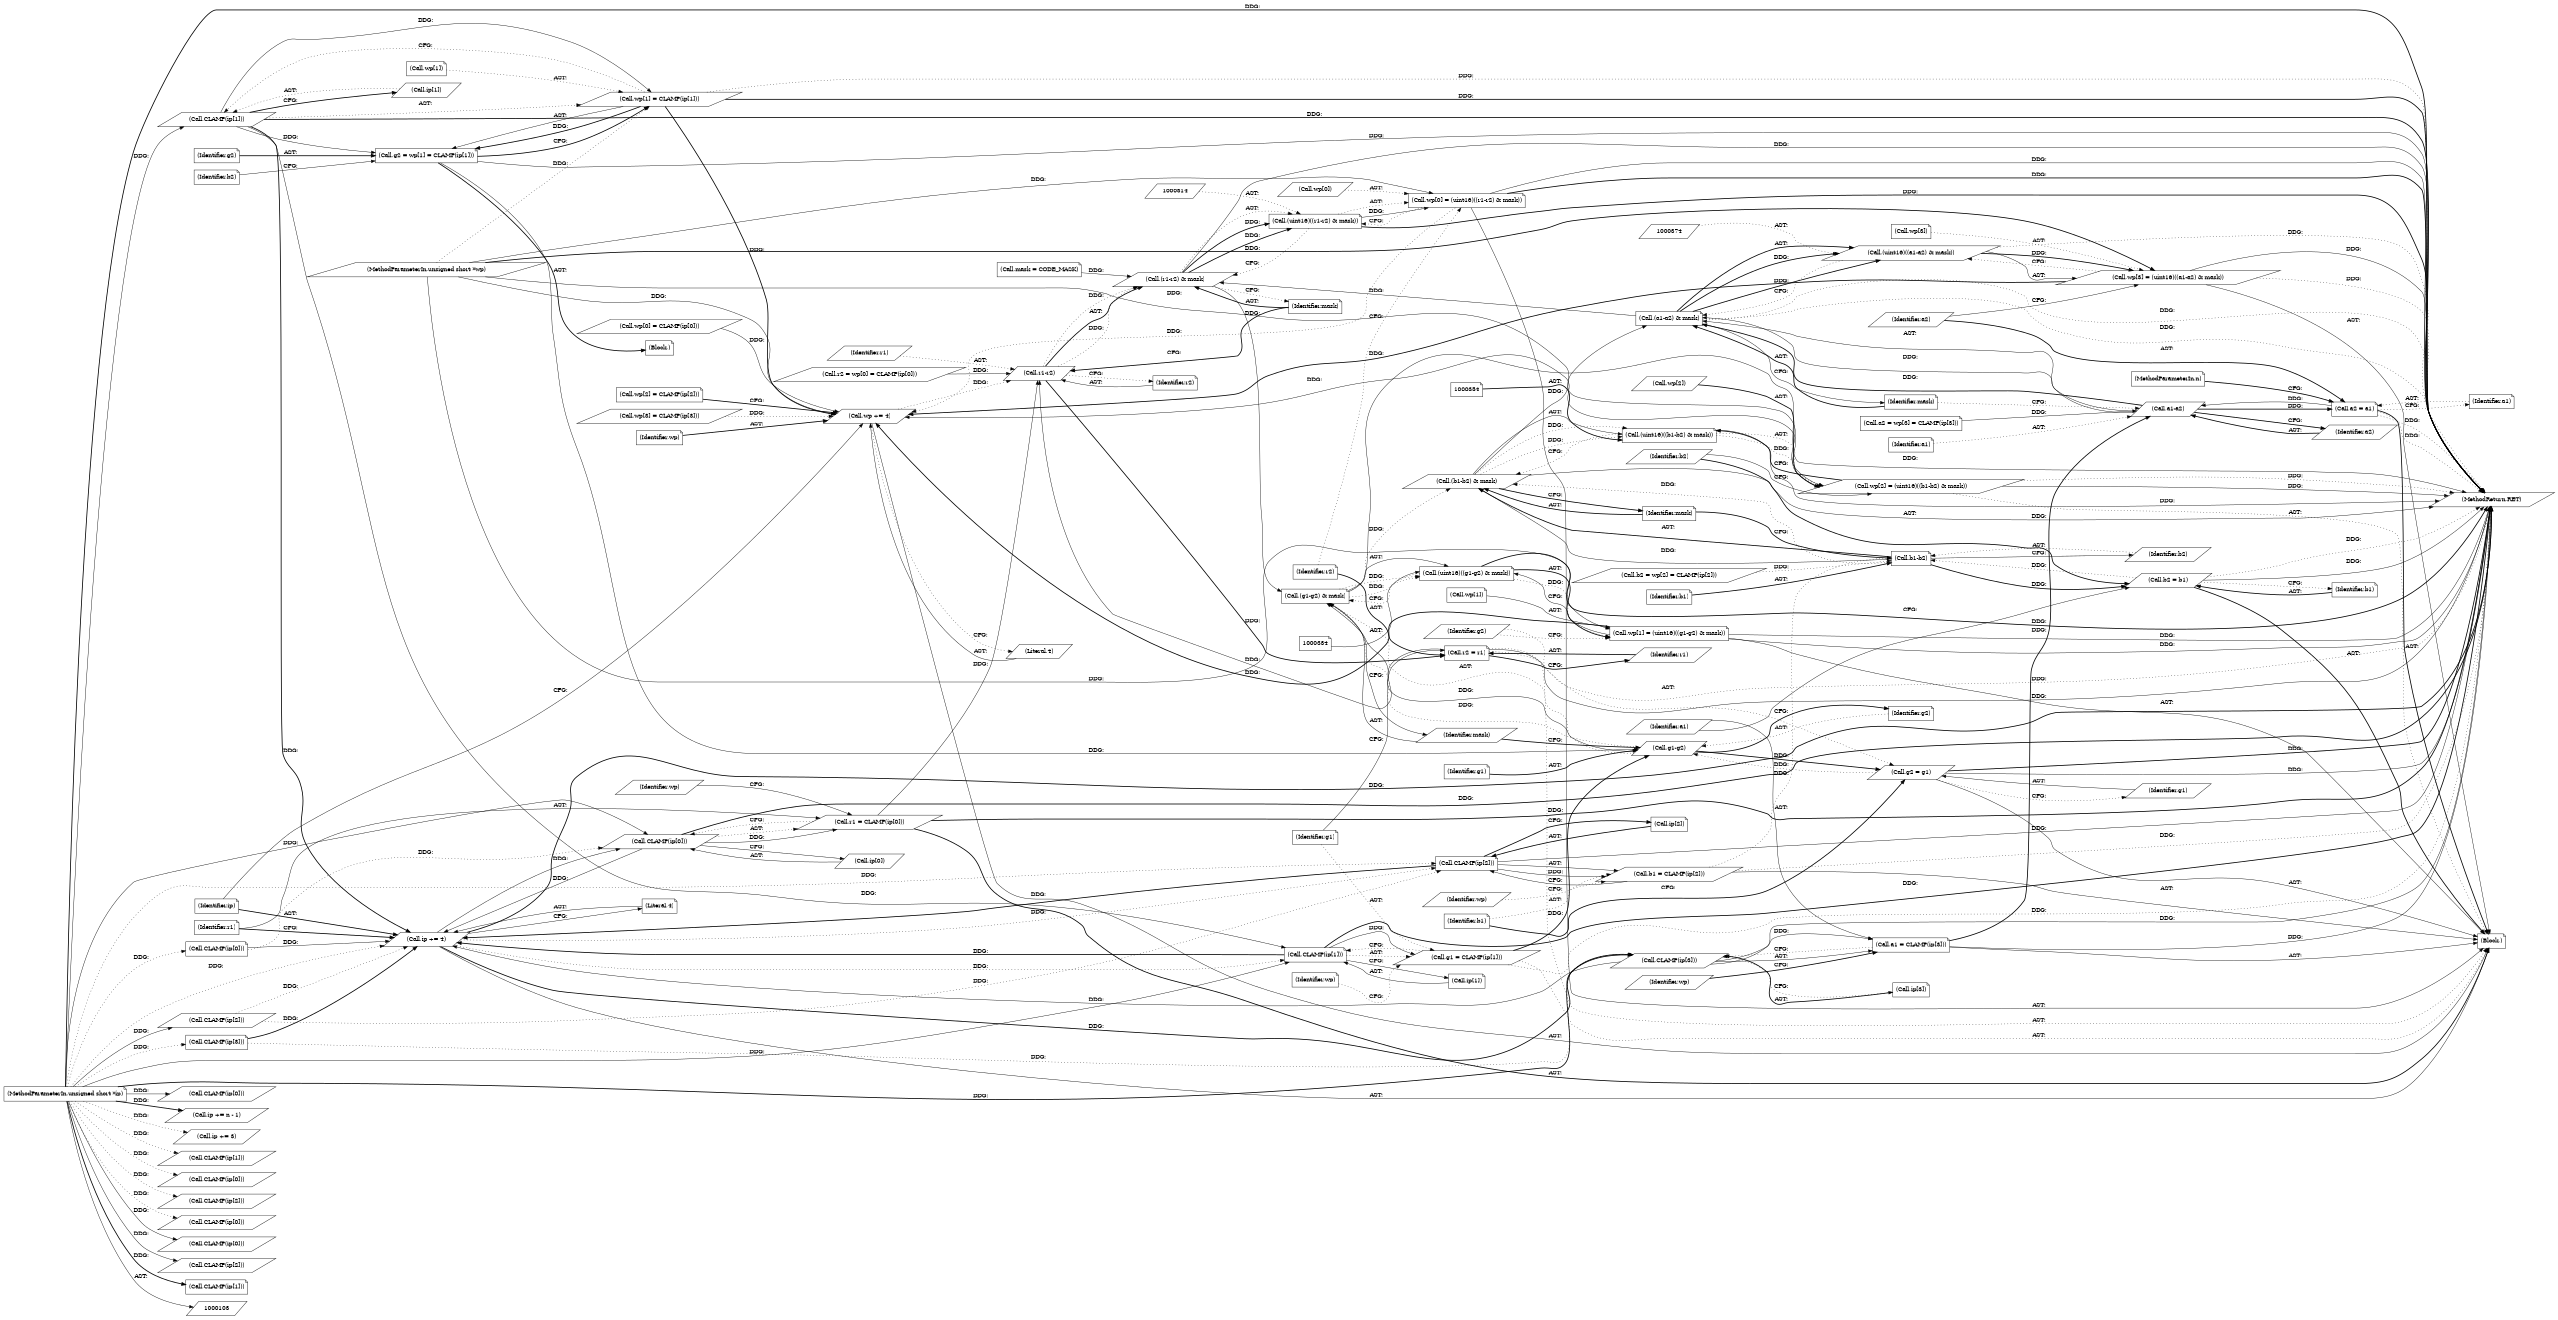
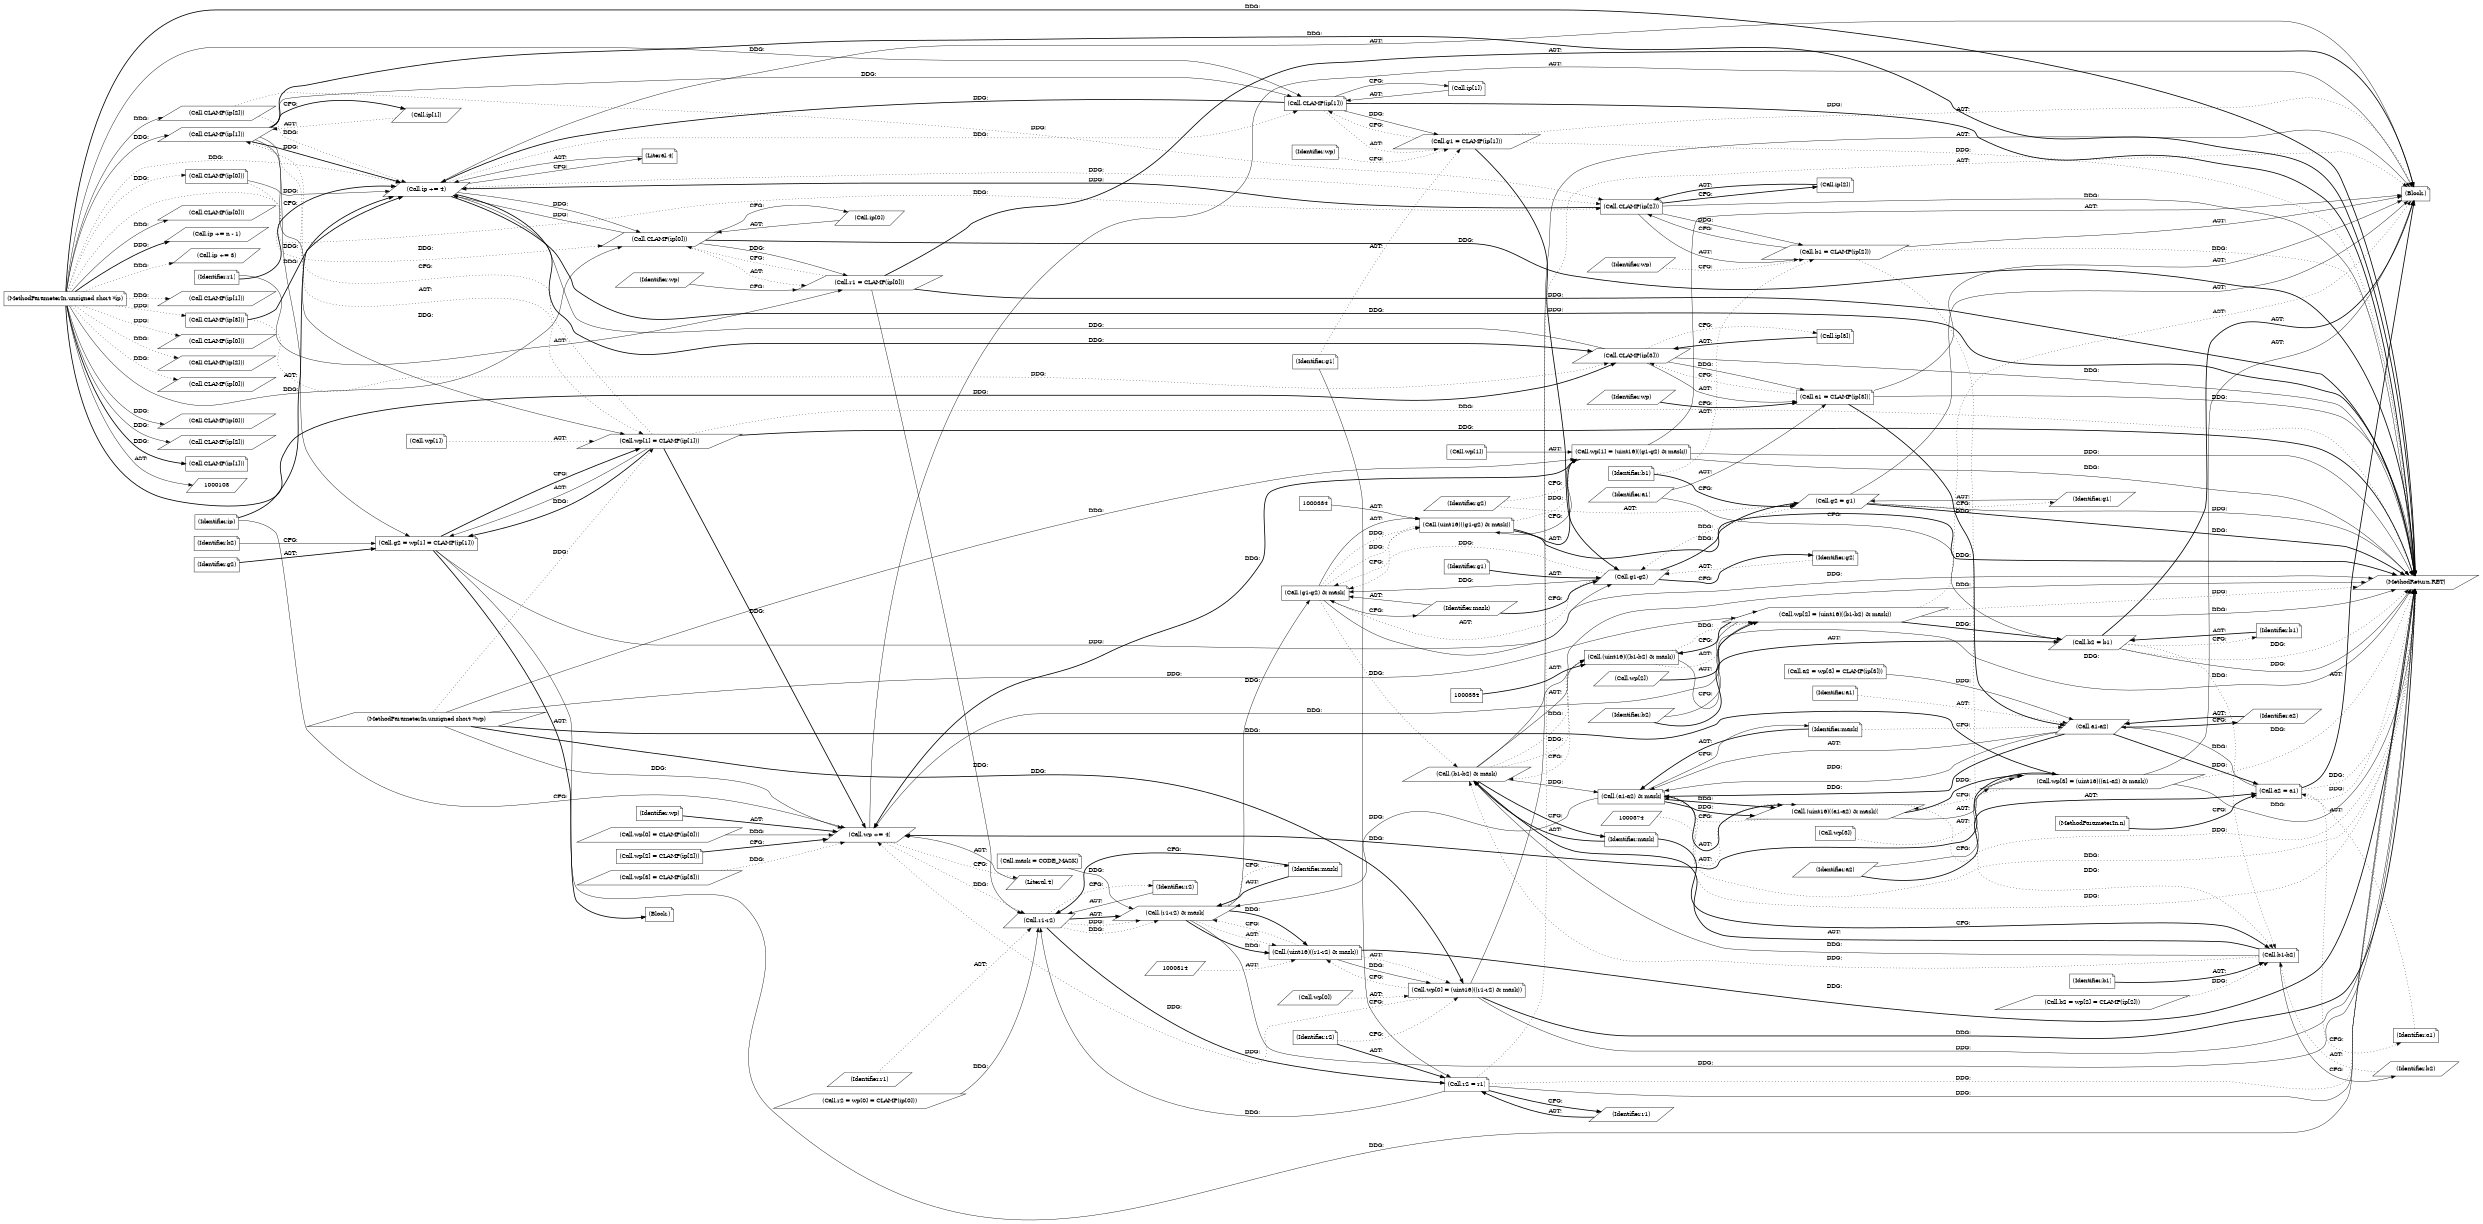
(948, 194) -> (1002, 776)
(2025, 587) -> (1980, 631)
